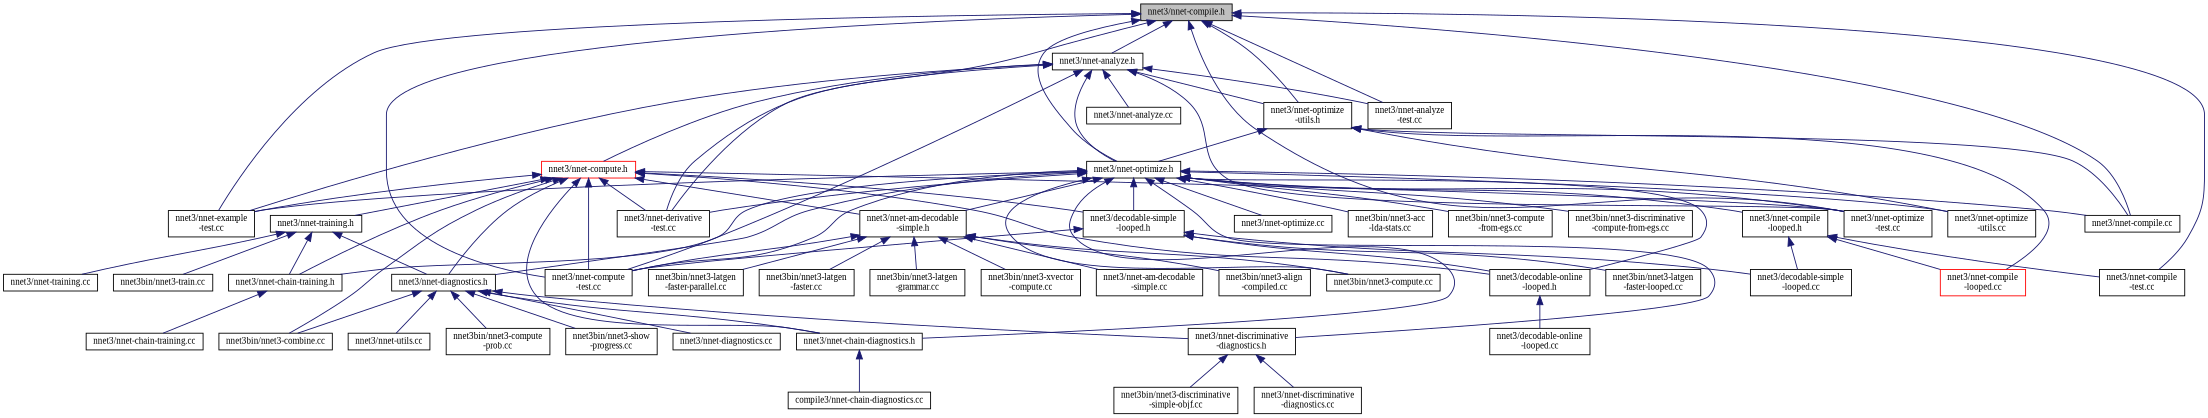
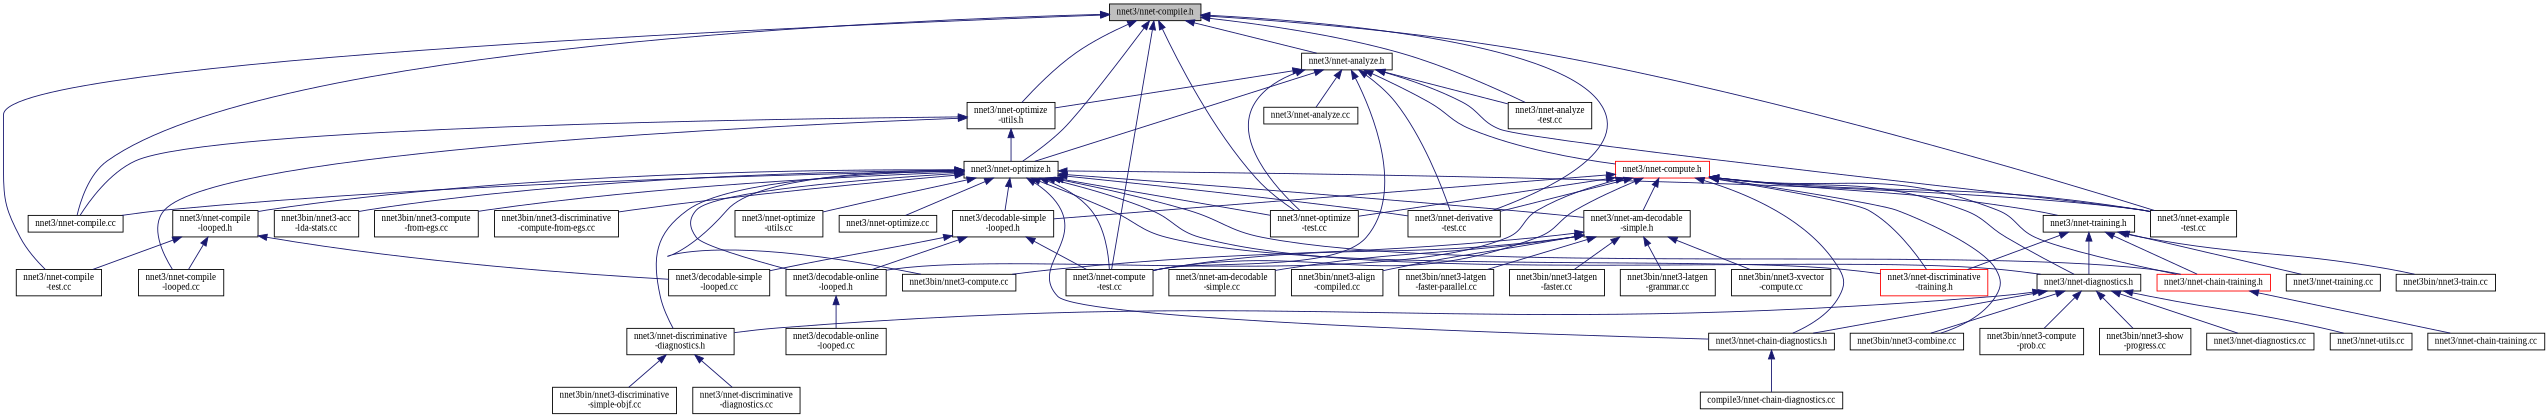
(1654, 170) -> none
(285, 283) -> (2214, 283)
(1653, 283) -> none
none -> (1934, 283)
(1983, 283) -> (181, 283)
